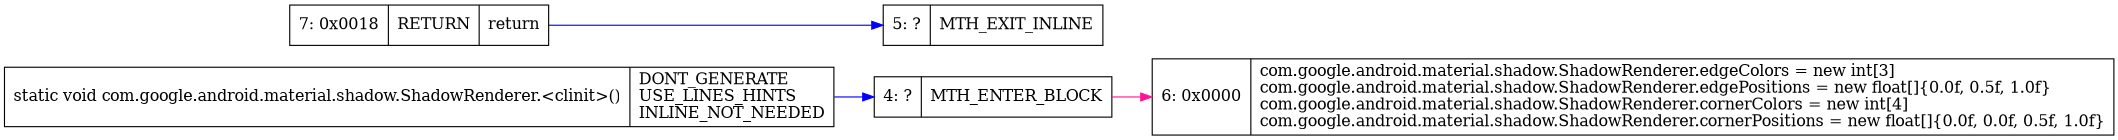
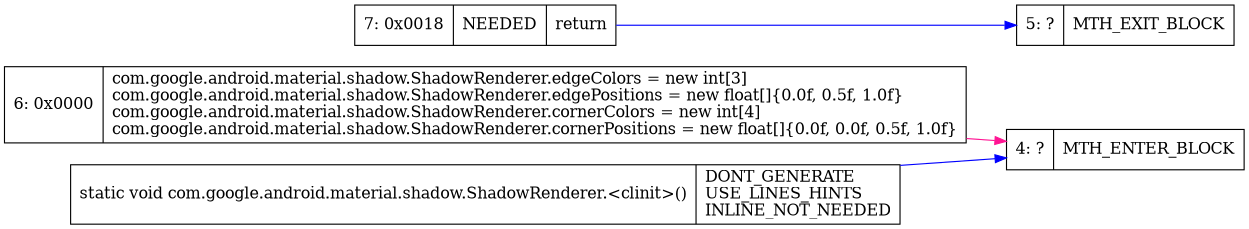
(434, 25) -> (500, 25)
(1017, 25) -> (1149, 25)
(1126, 97) -> (981, 140)
